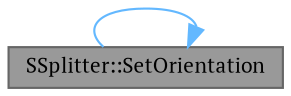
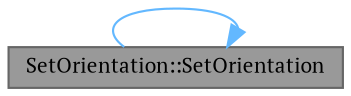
(146, 68) -> (176, 68)
